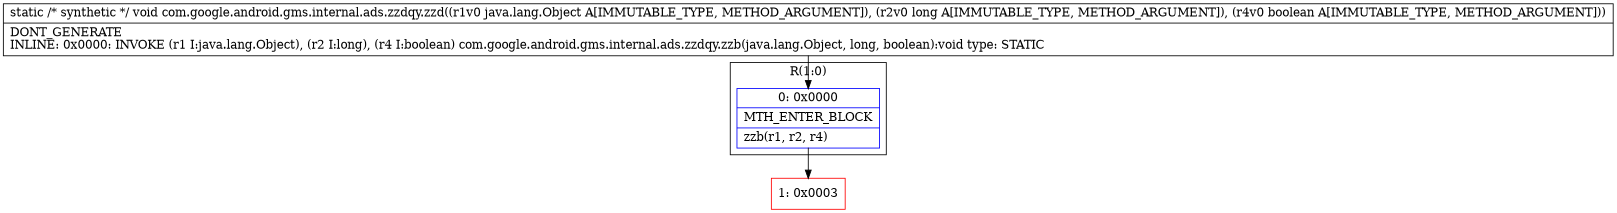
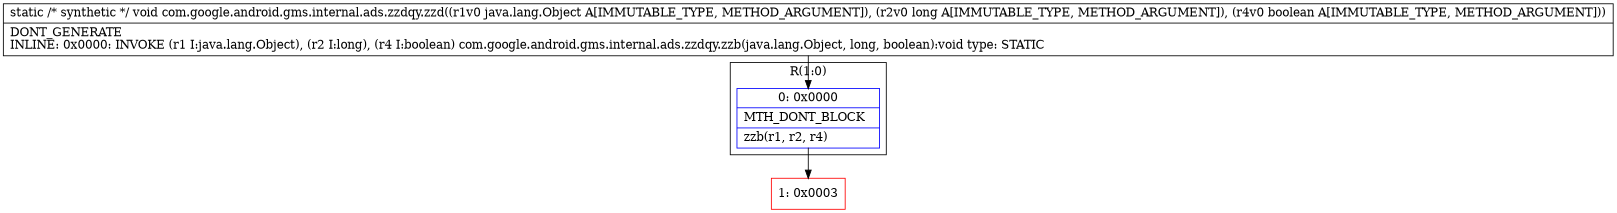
(808, 117) -> (804, 117)
